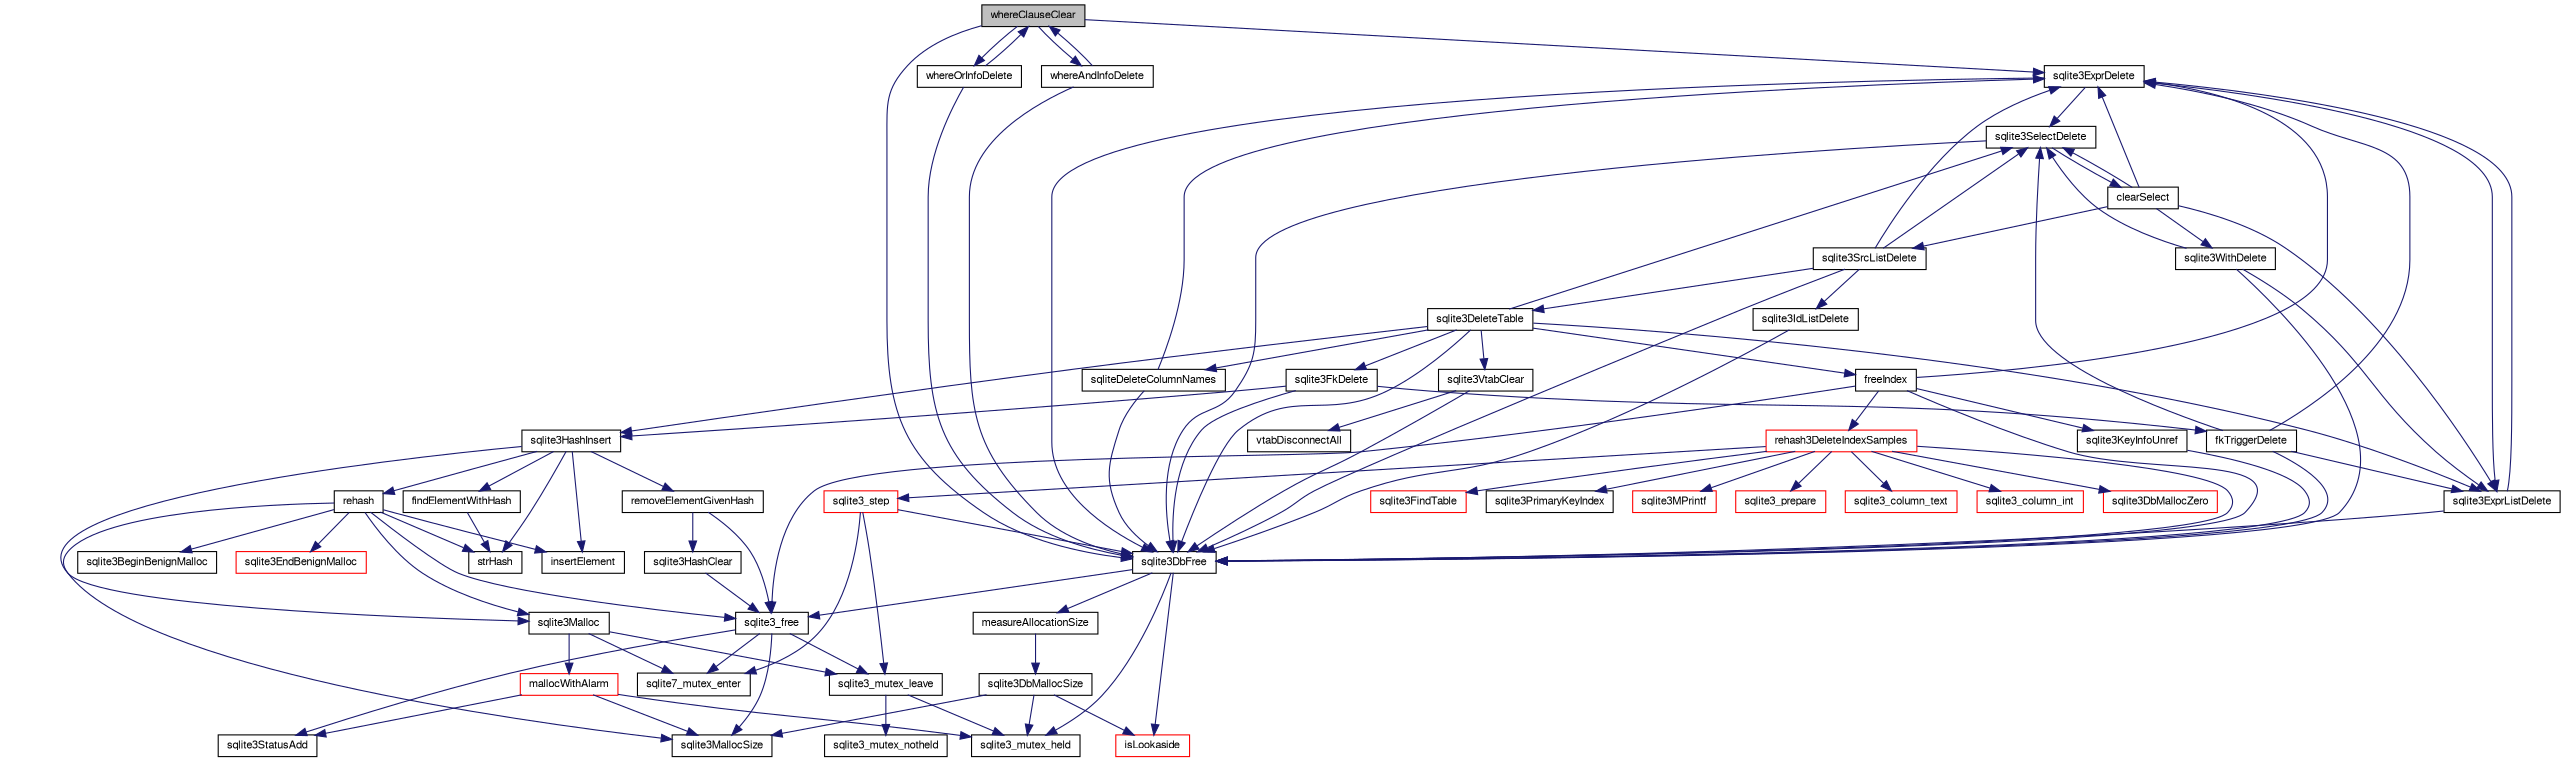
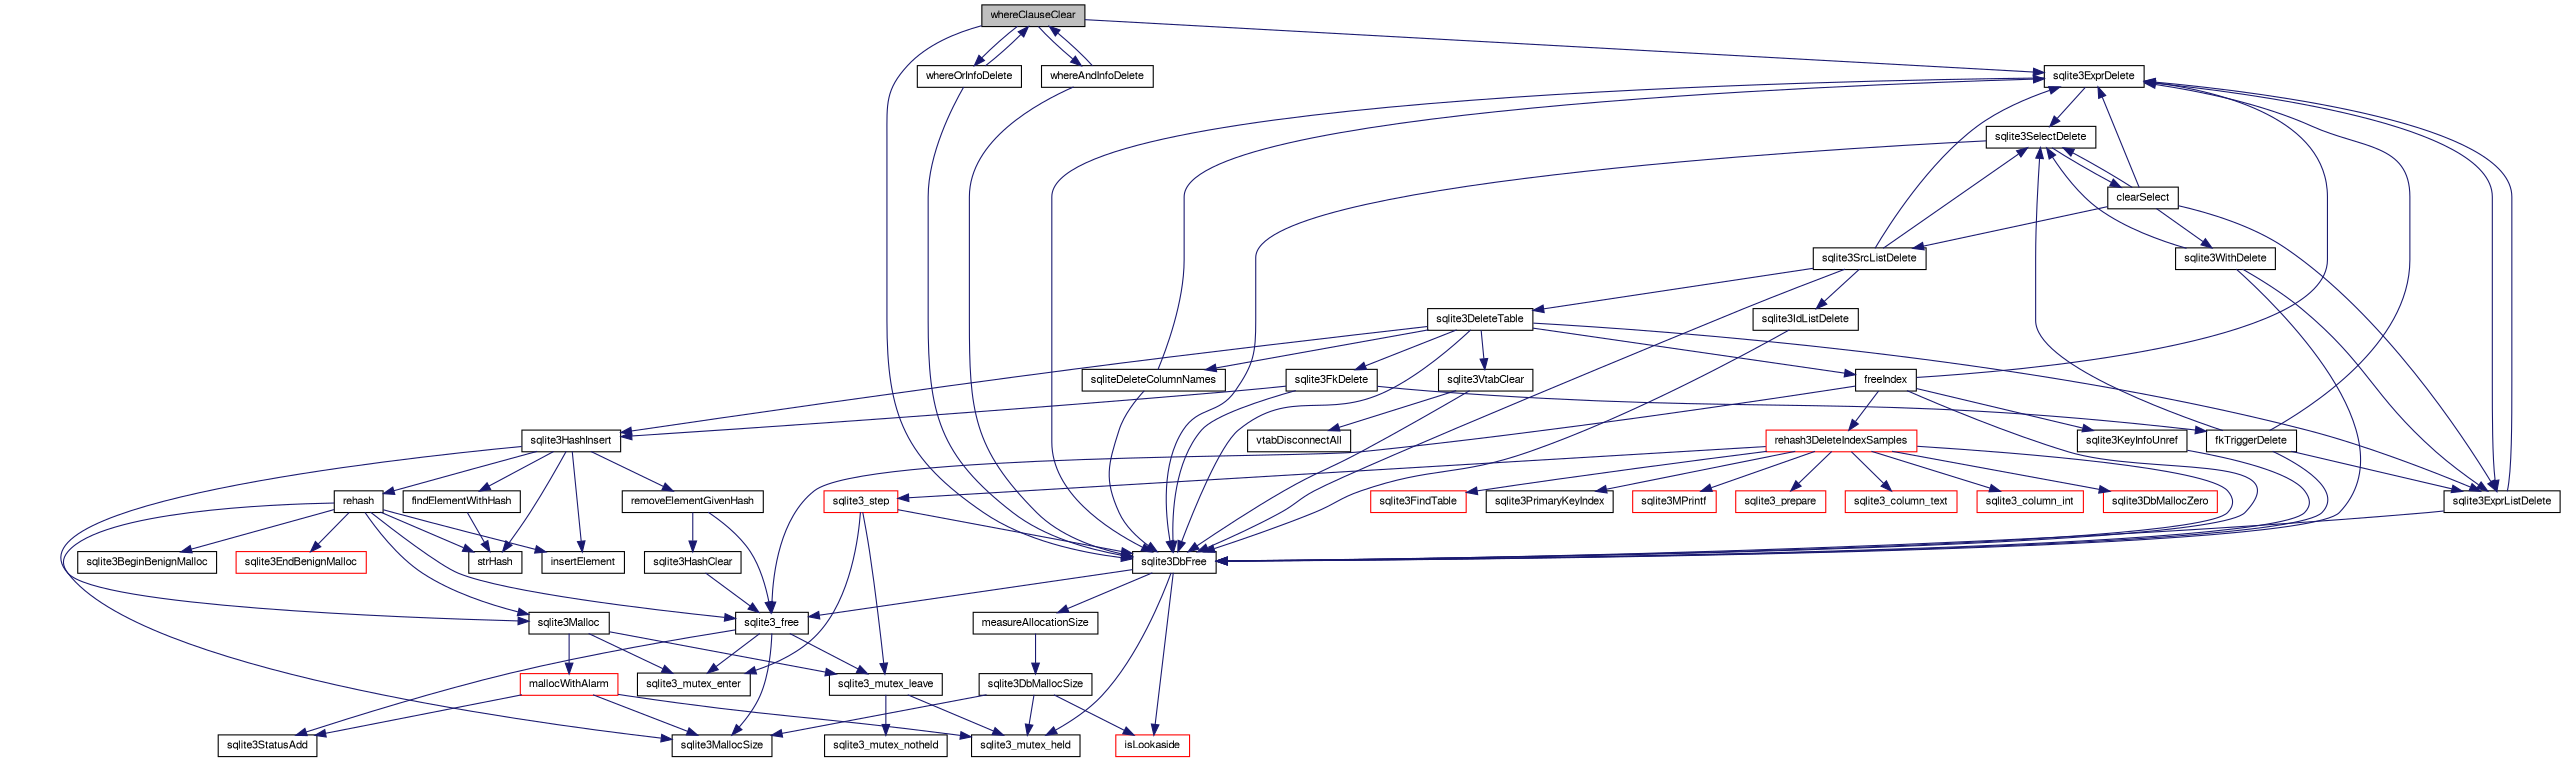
(1755, 230) -> none
(694, 684) -> (694, 684)
